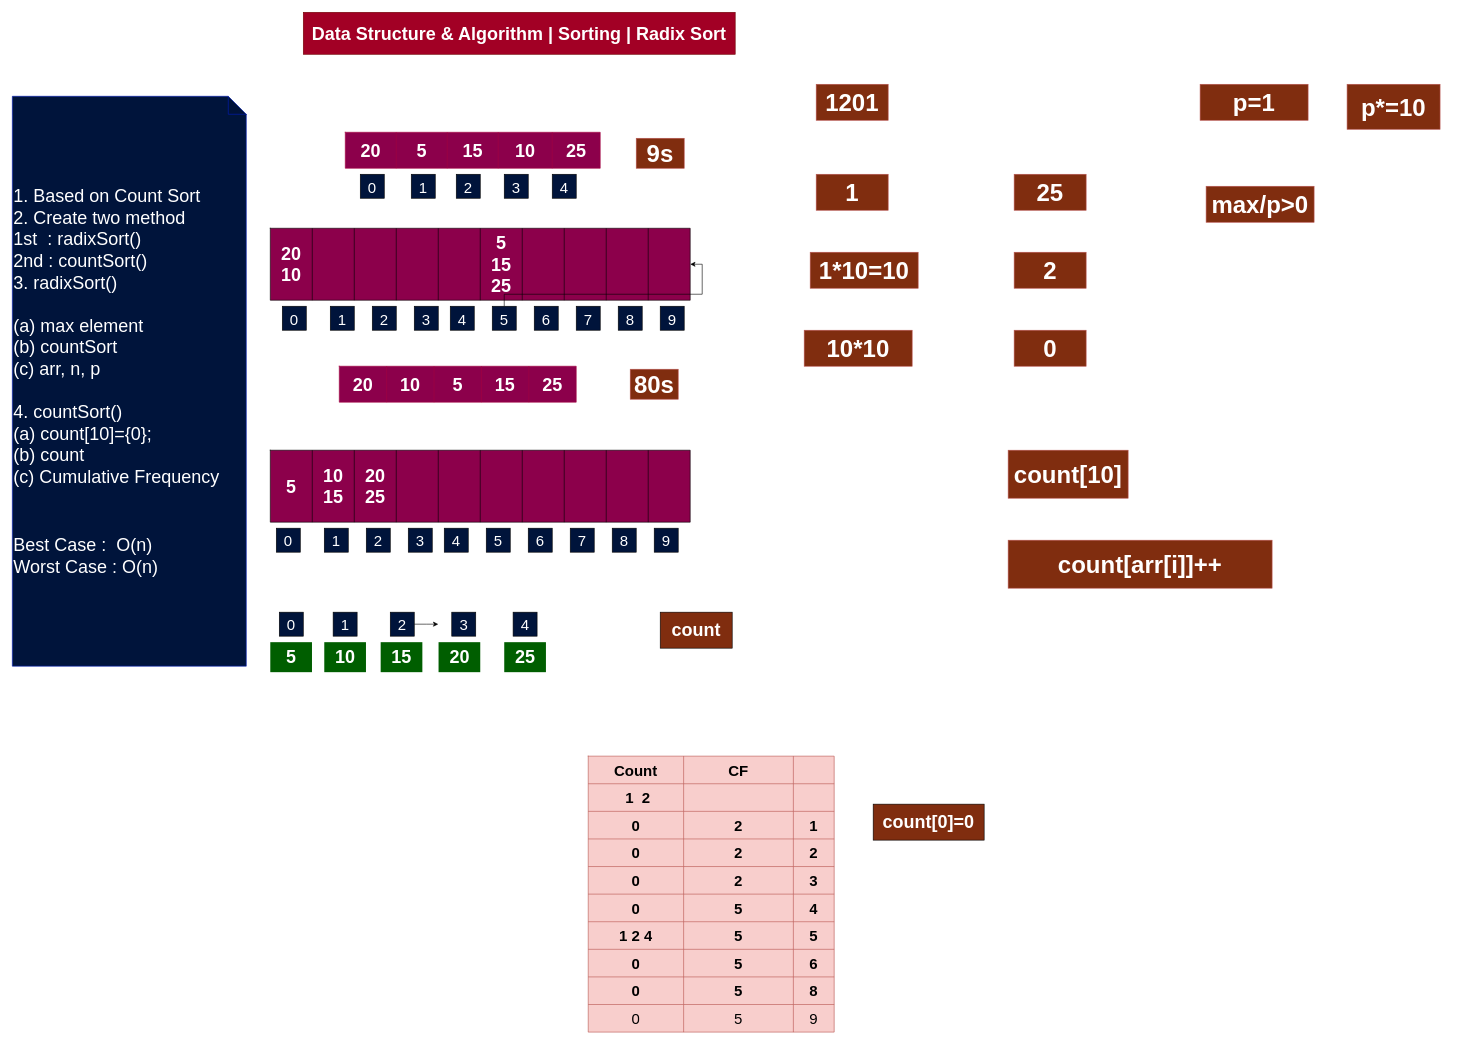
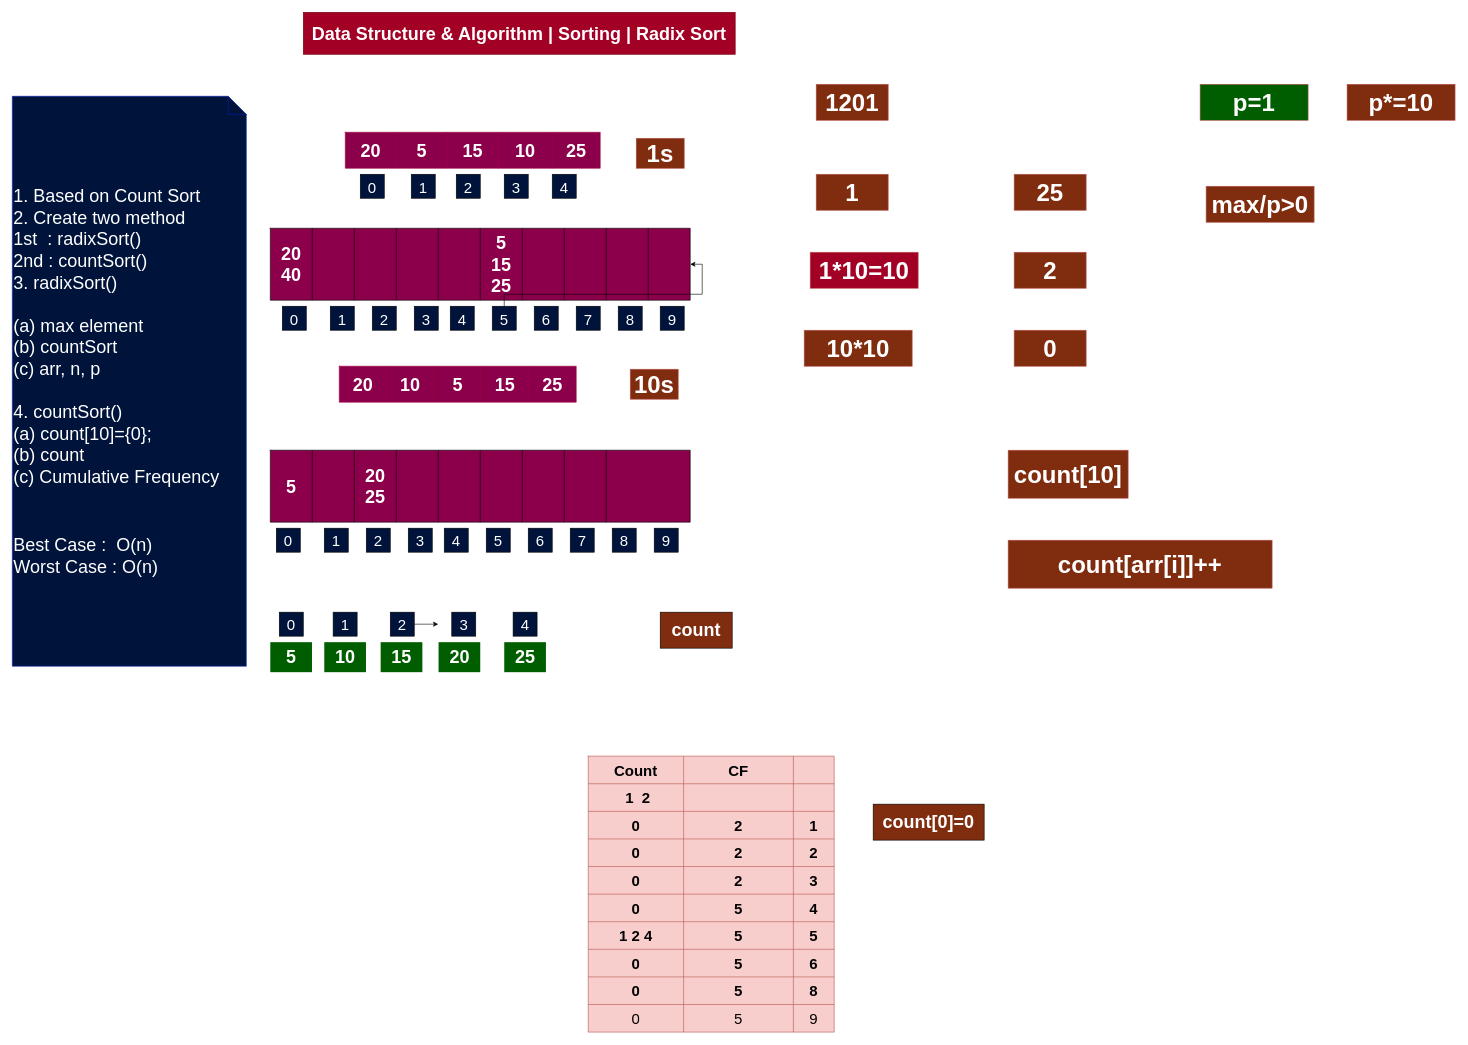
(1254, 102) -> (1254, 102)
(1394, 107) -> (1401, 102)
(660, 153) -> (660, 153)
(291, 264) -> (291, 264)
(864, 270) -> (864, 270)
(654, 384) -> (654, 384)
(333, 486) -> none
